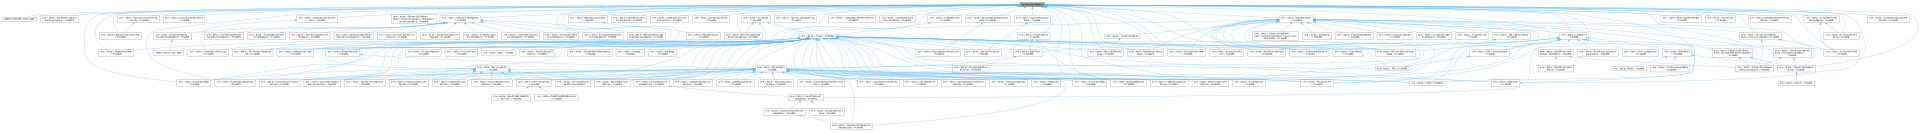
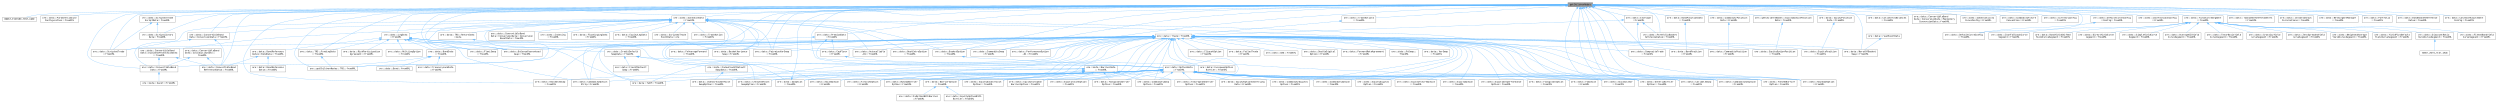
(988, 19) -> (1783, 19)
(1545, 26) -> none
(1205, 28) -> none
(481, 36) -> (2182, 36)
(1434, 36) -> (670, 36)
(1511, 36) -> (457, 36)
none -> (1434, 38)
(1392, 69) -> (333, 69)
(450, 83) -> (1153, 83)
(573, 83) -> (863, 83)
none -> (1779, 83)
(730, 92) -> (702, 59)
